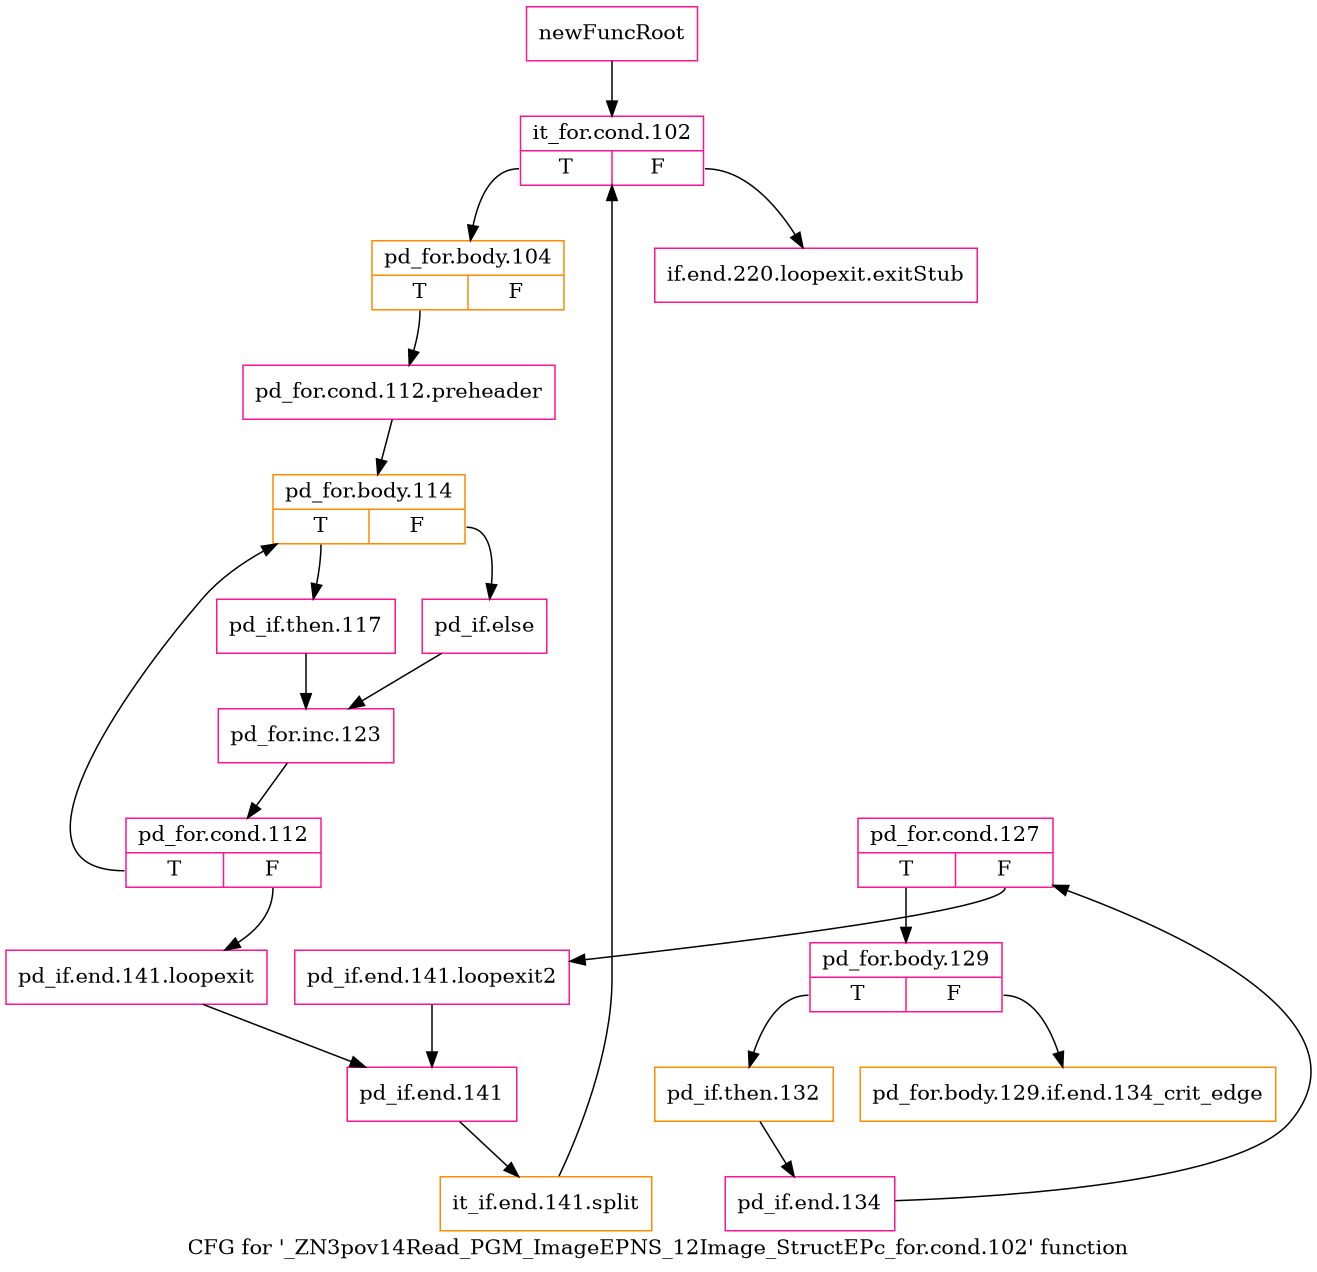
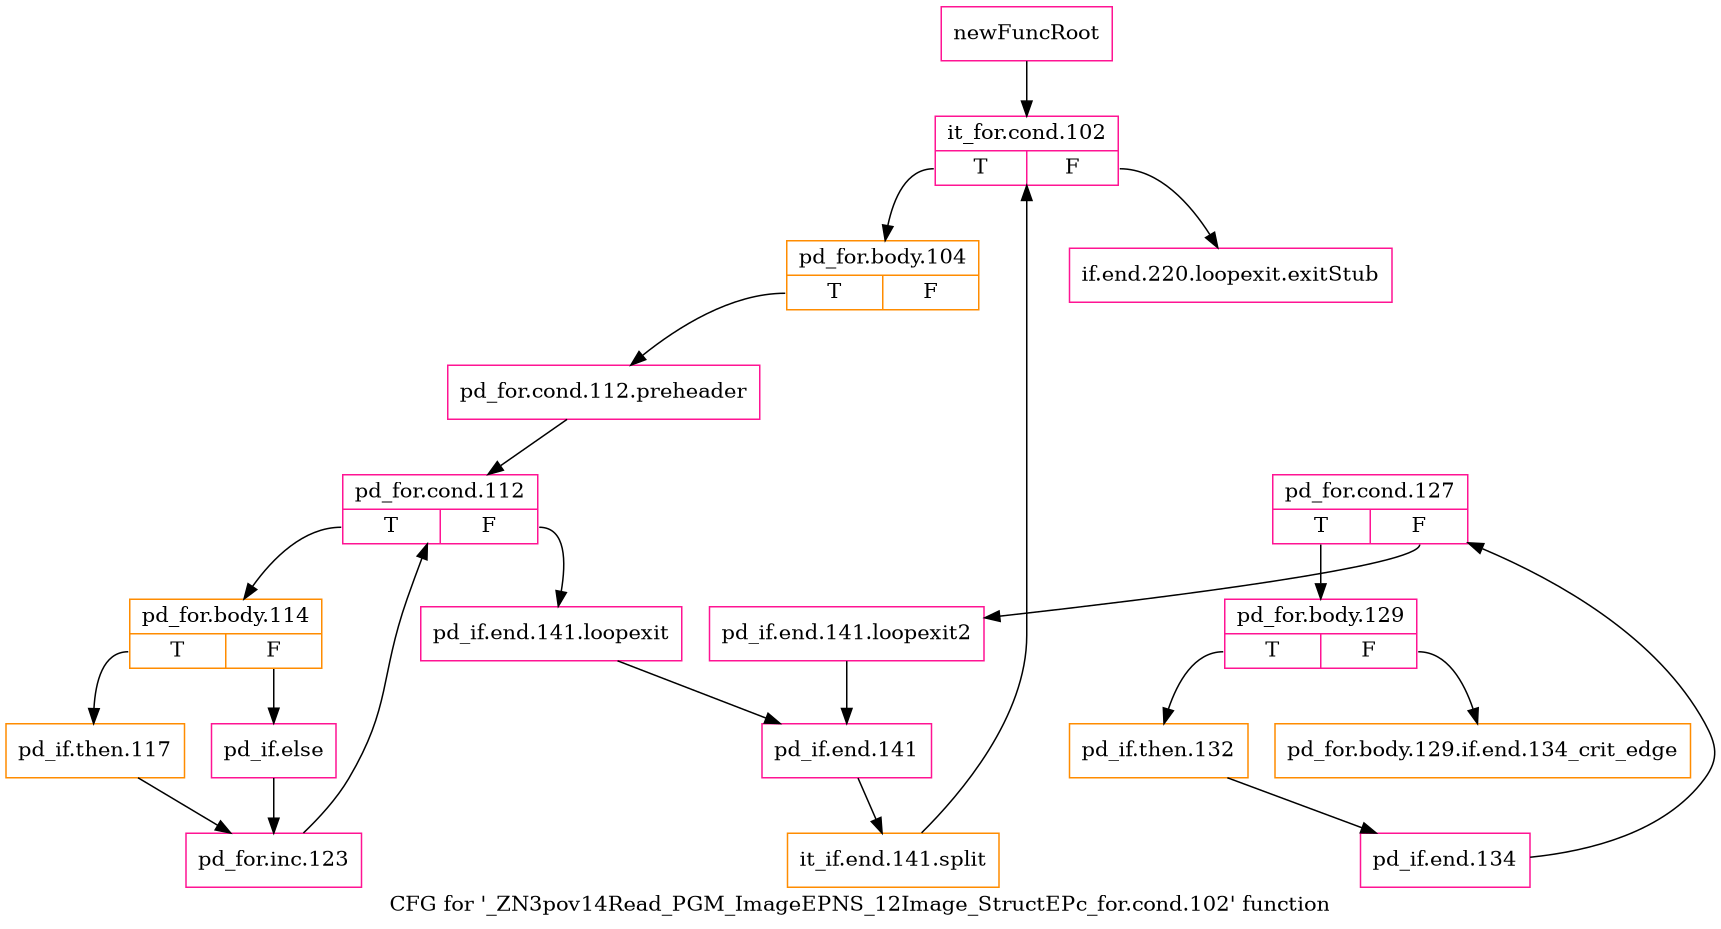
(387, 440) -> (534, 442)
(306, 626) -> (95, 751)
